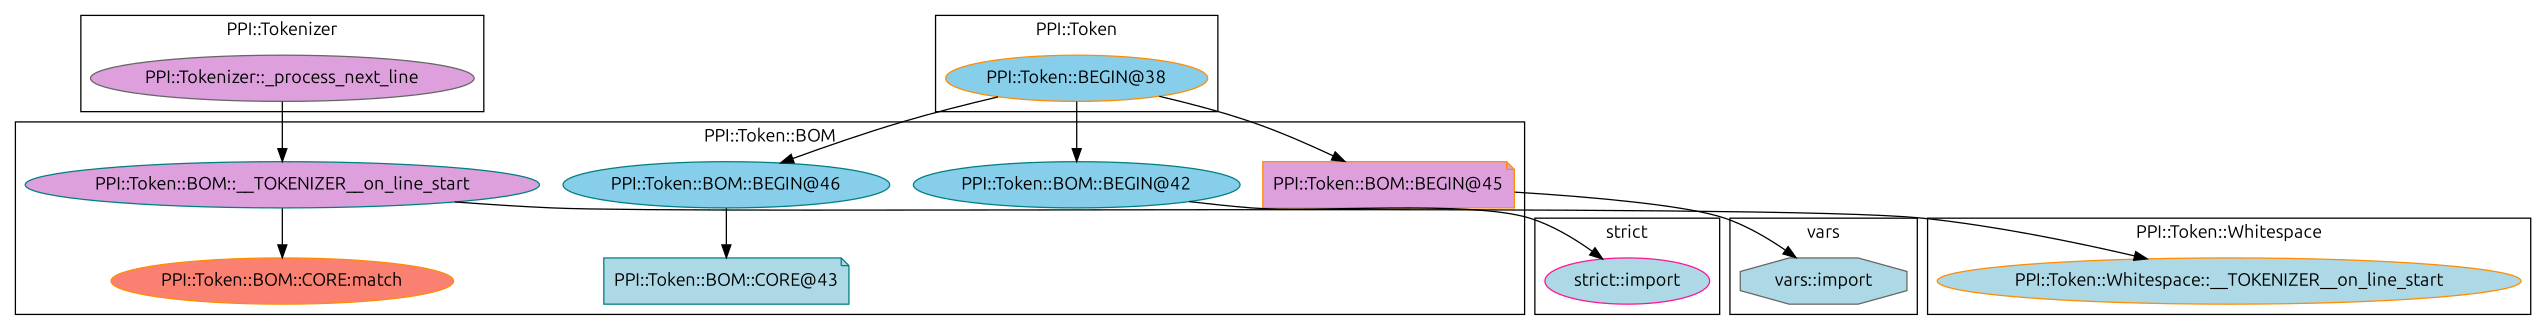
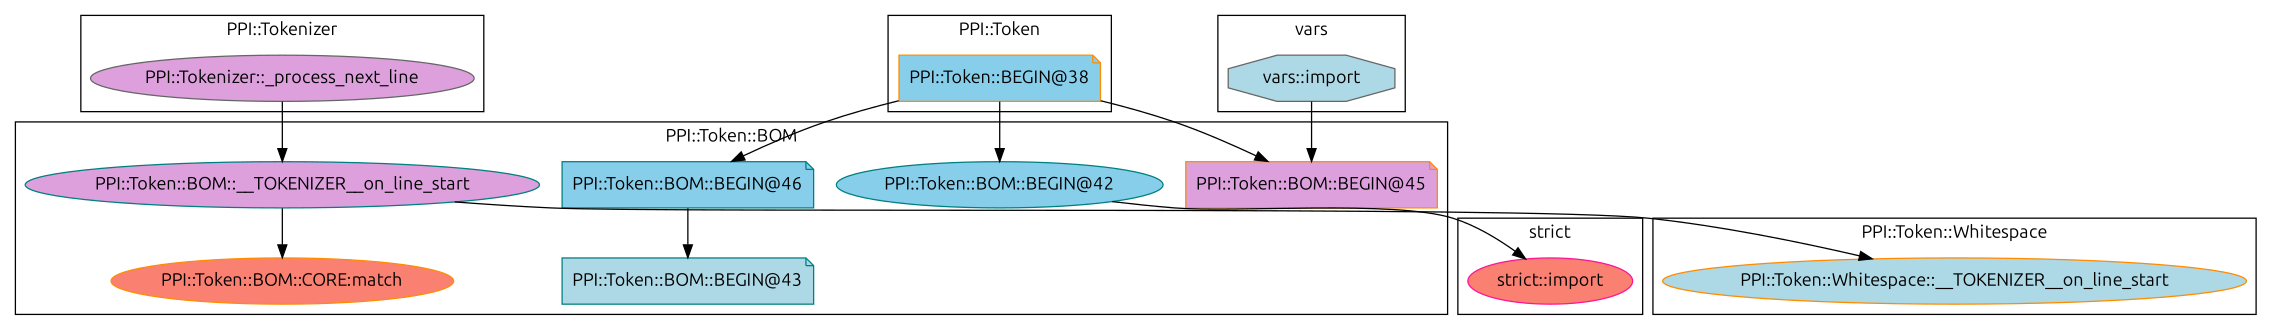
(1077, 78) -> (1000, 78)
(726, 185) -> (688, 185)
(1640, 203) -> (1312, 130)
(726, 281) -> (688, 281)
(1627, 281) -> (1550, 281)
